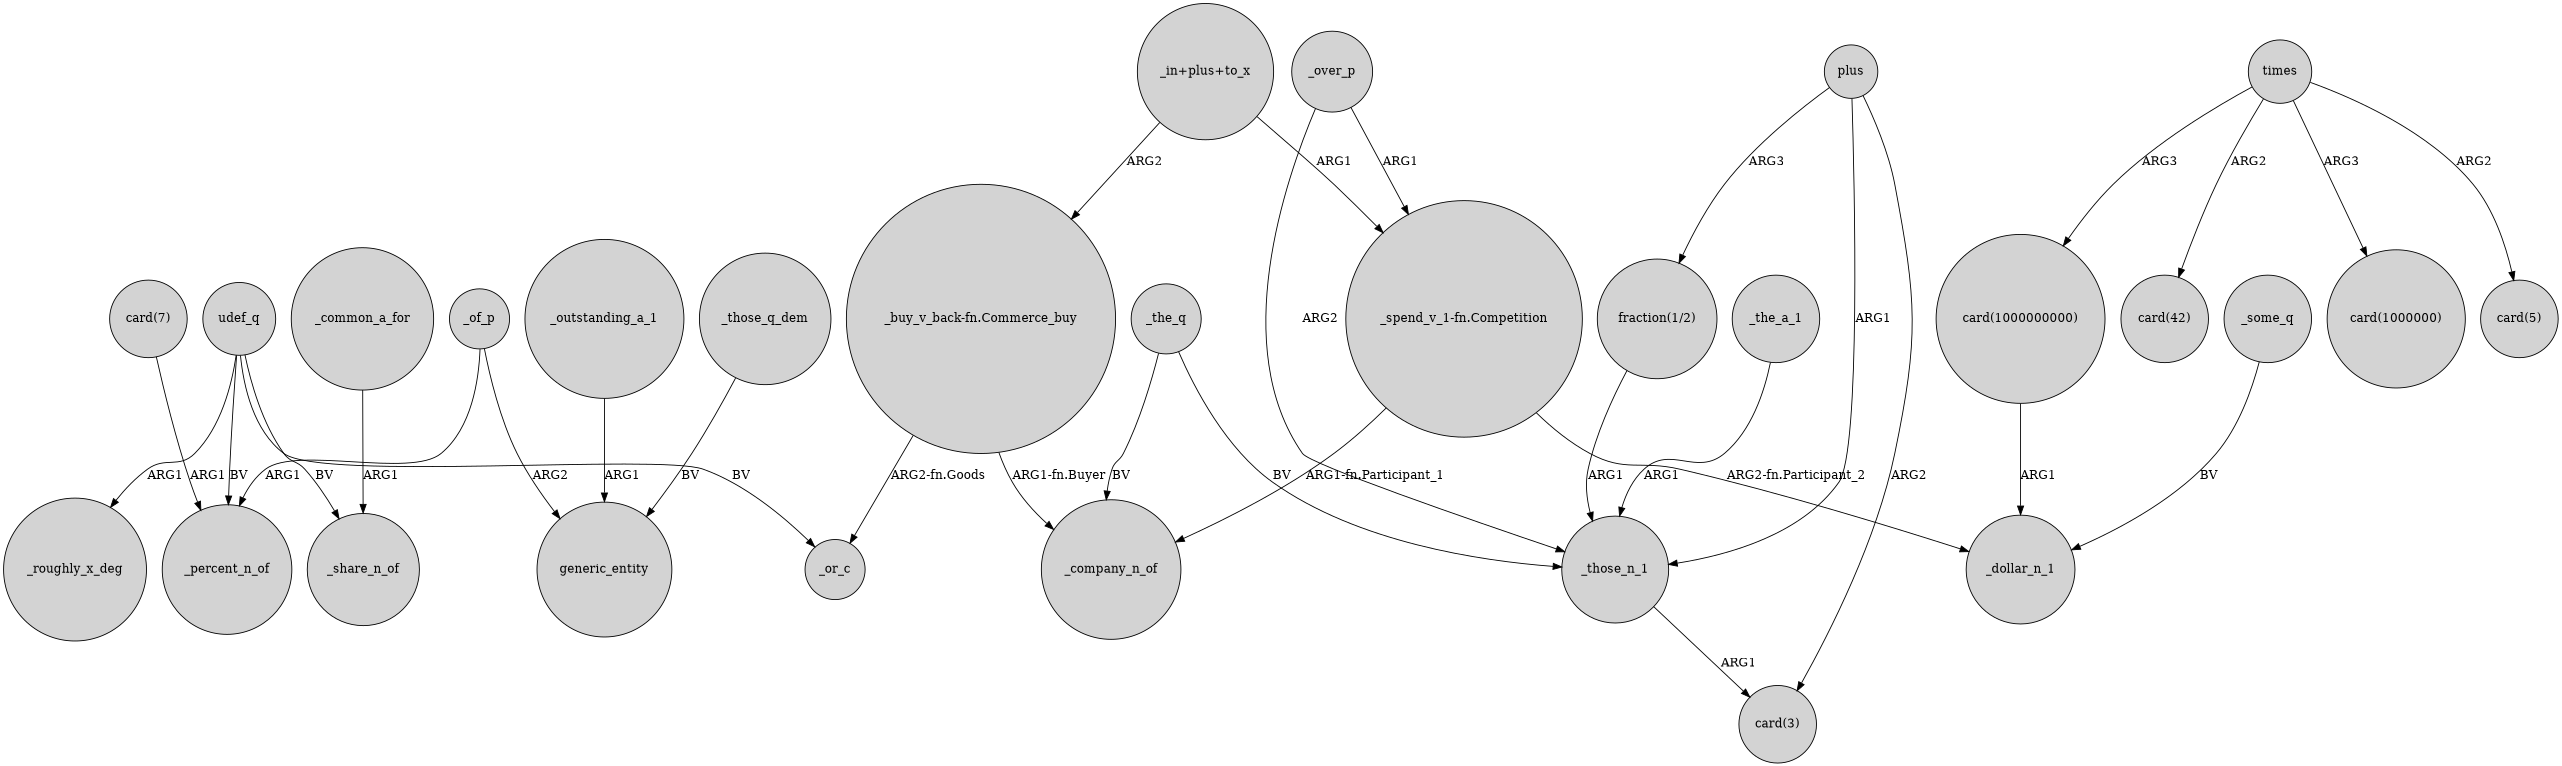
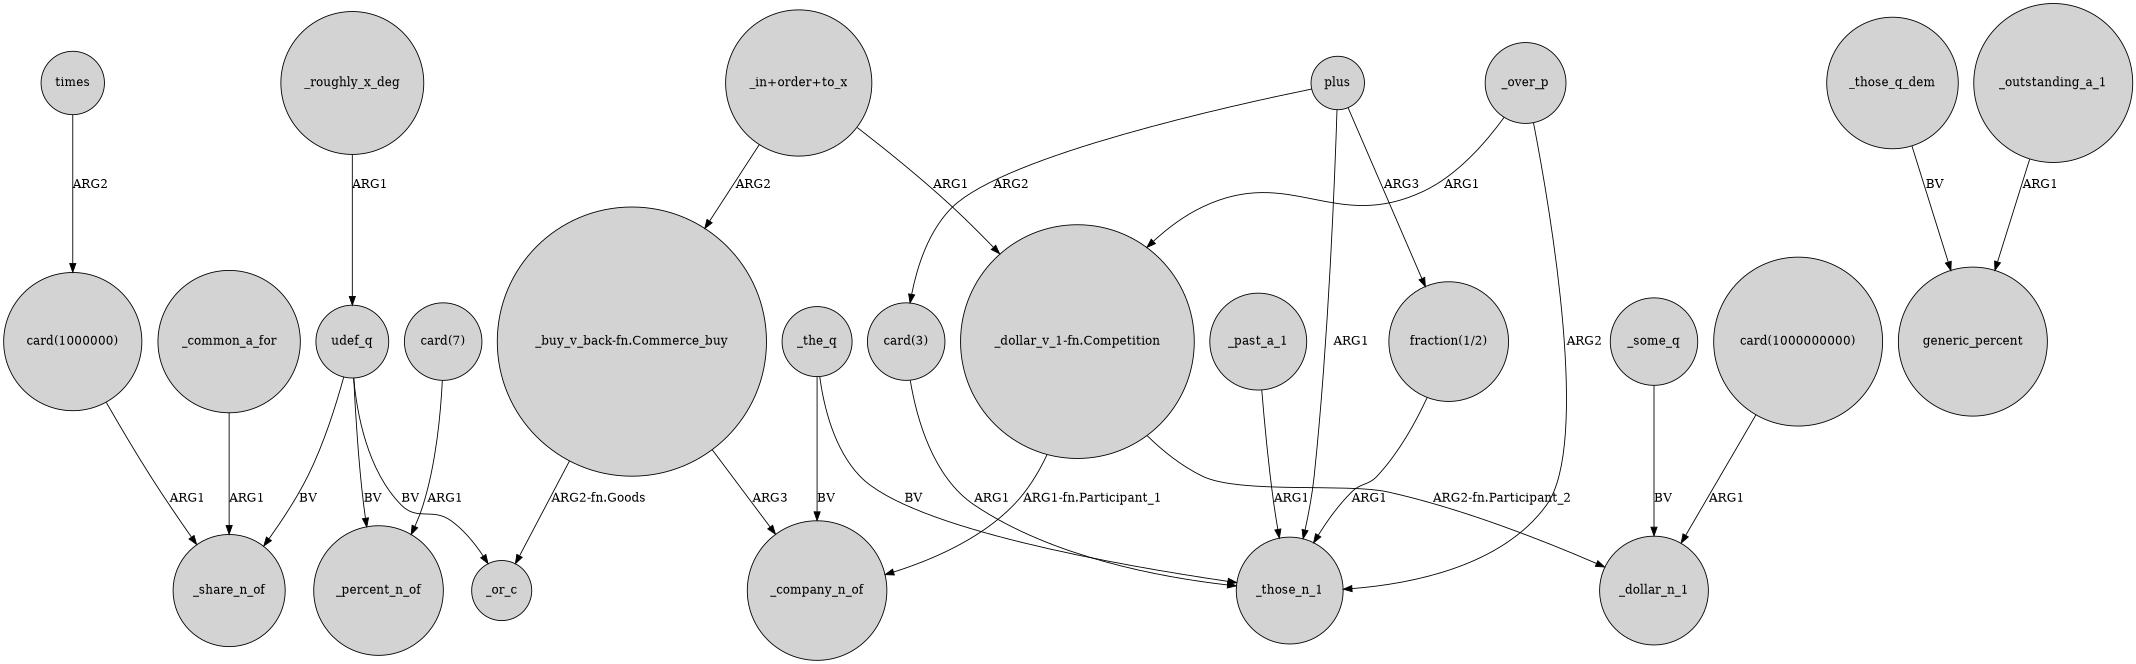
(1205, 72) -> (799, 83)
(2151, 152) -> none
(2342, 162) -> (91, 185)
(480, 319) -> none
(1464, 319) -> (1077, 342)
(1776, 319) -> (1258, 342)
(2165, 319) -> none
(2519, 319) -> none
(199, 448) -> (352, 226)
none -> (147, 471)
(1059, 476) -> (770, 498)
(604, 570) -> (1973, 342)
(1699, 649) -> (1029, 534)
